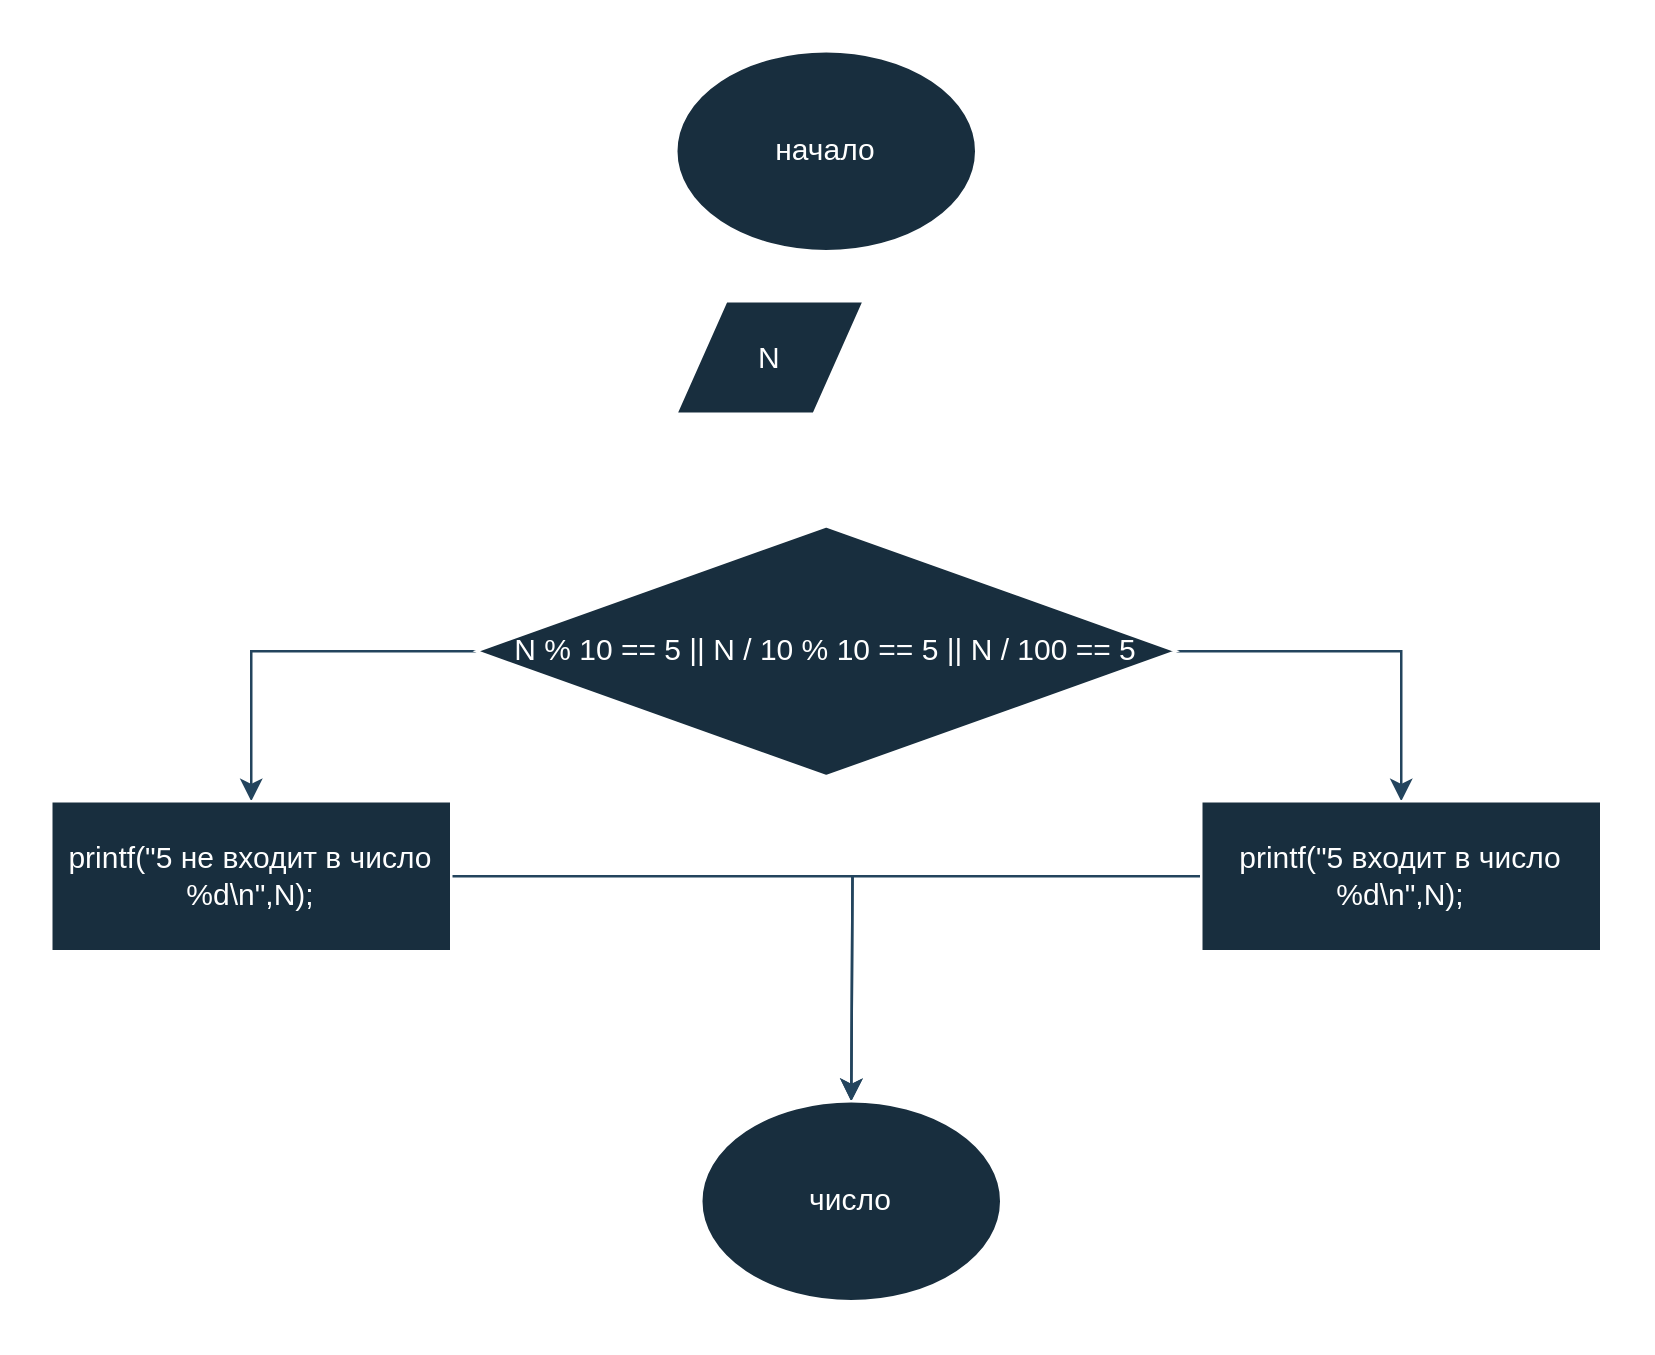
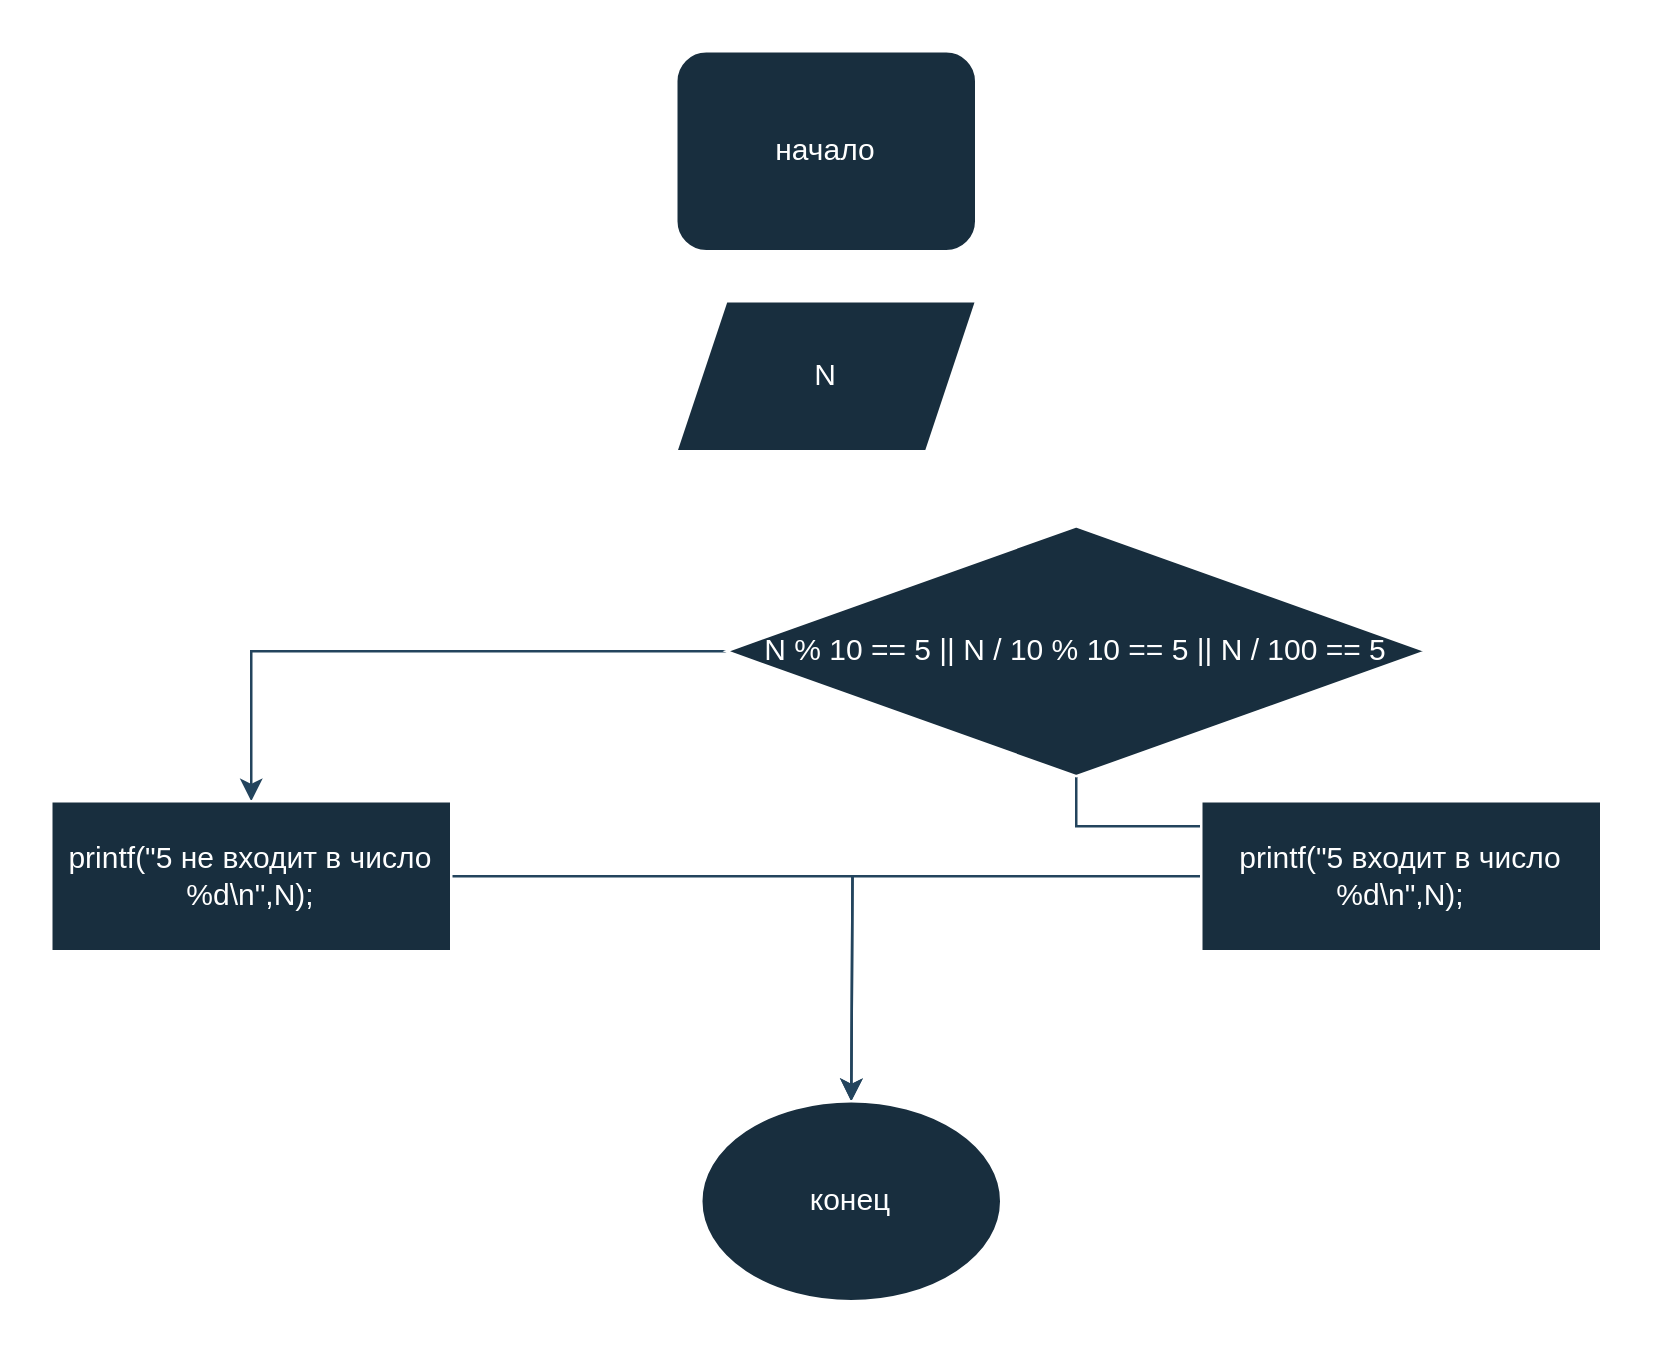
(826, 151) -> (826, 151)
(770, 358) -> (826, 376)
(826, 651) -> (1076, 651)
(851, 1201) -> (851, 1201)
